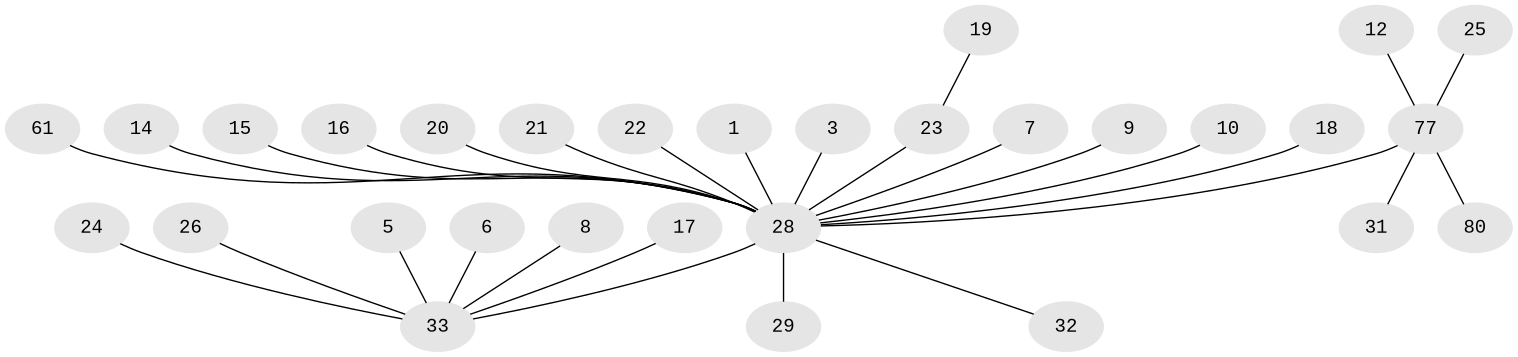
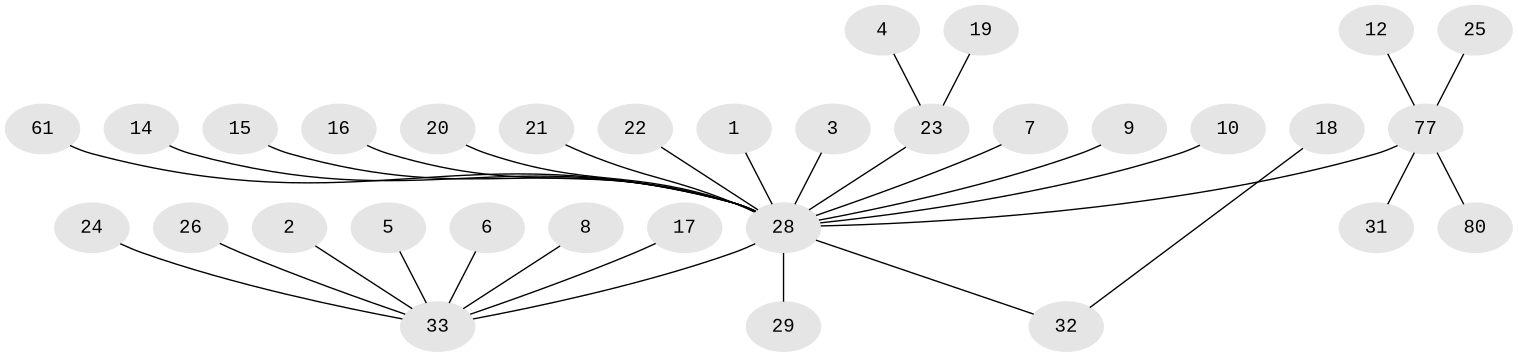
none -> (882, 30)
(1062, 200) -> (1196, 228)
none -> (290, 228)
